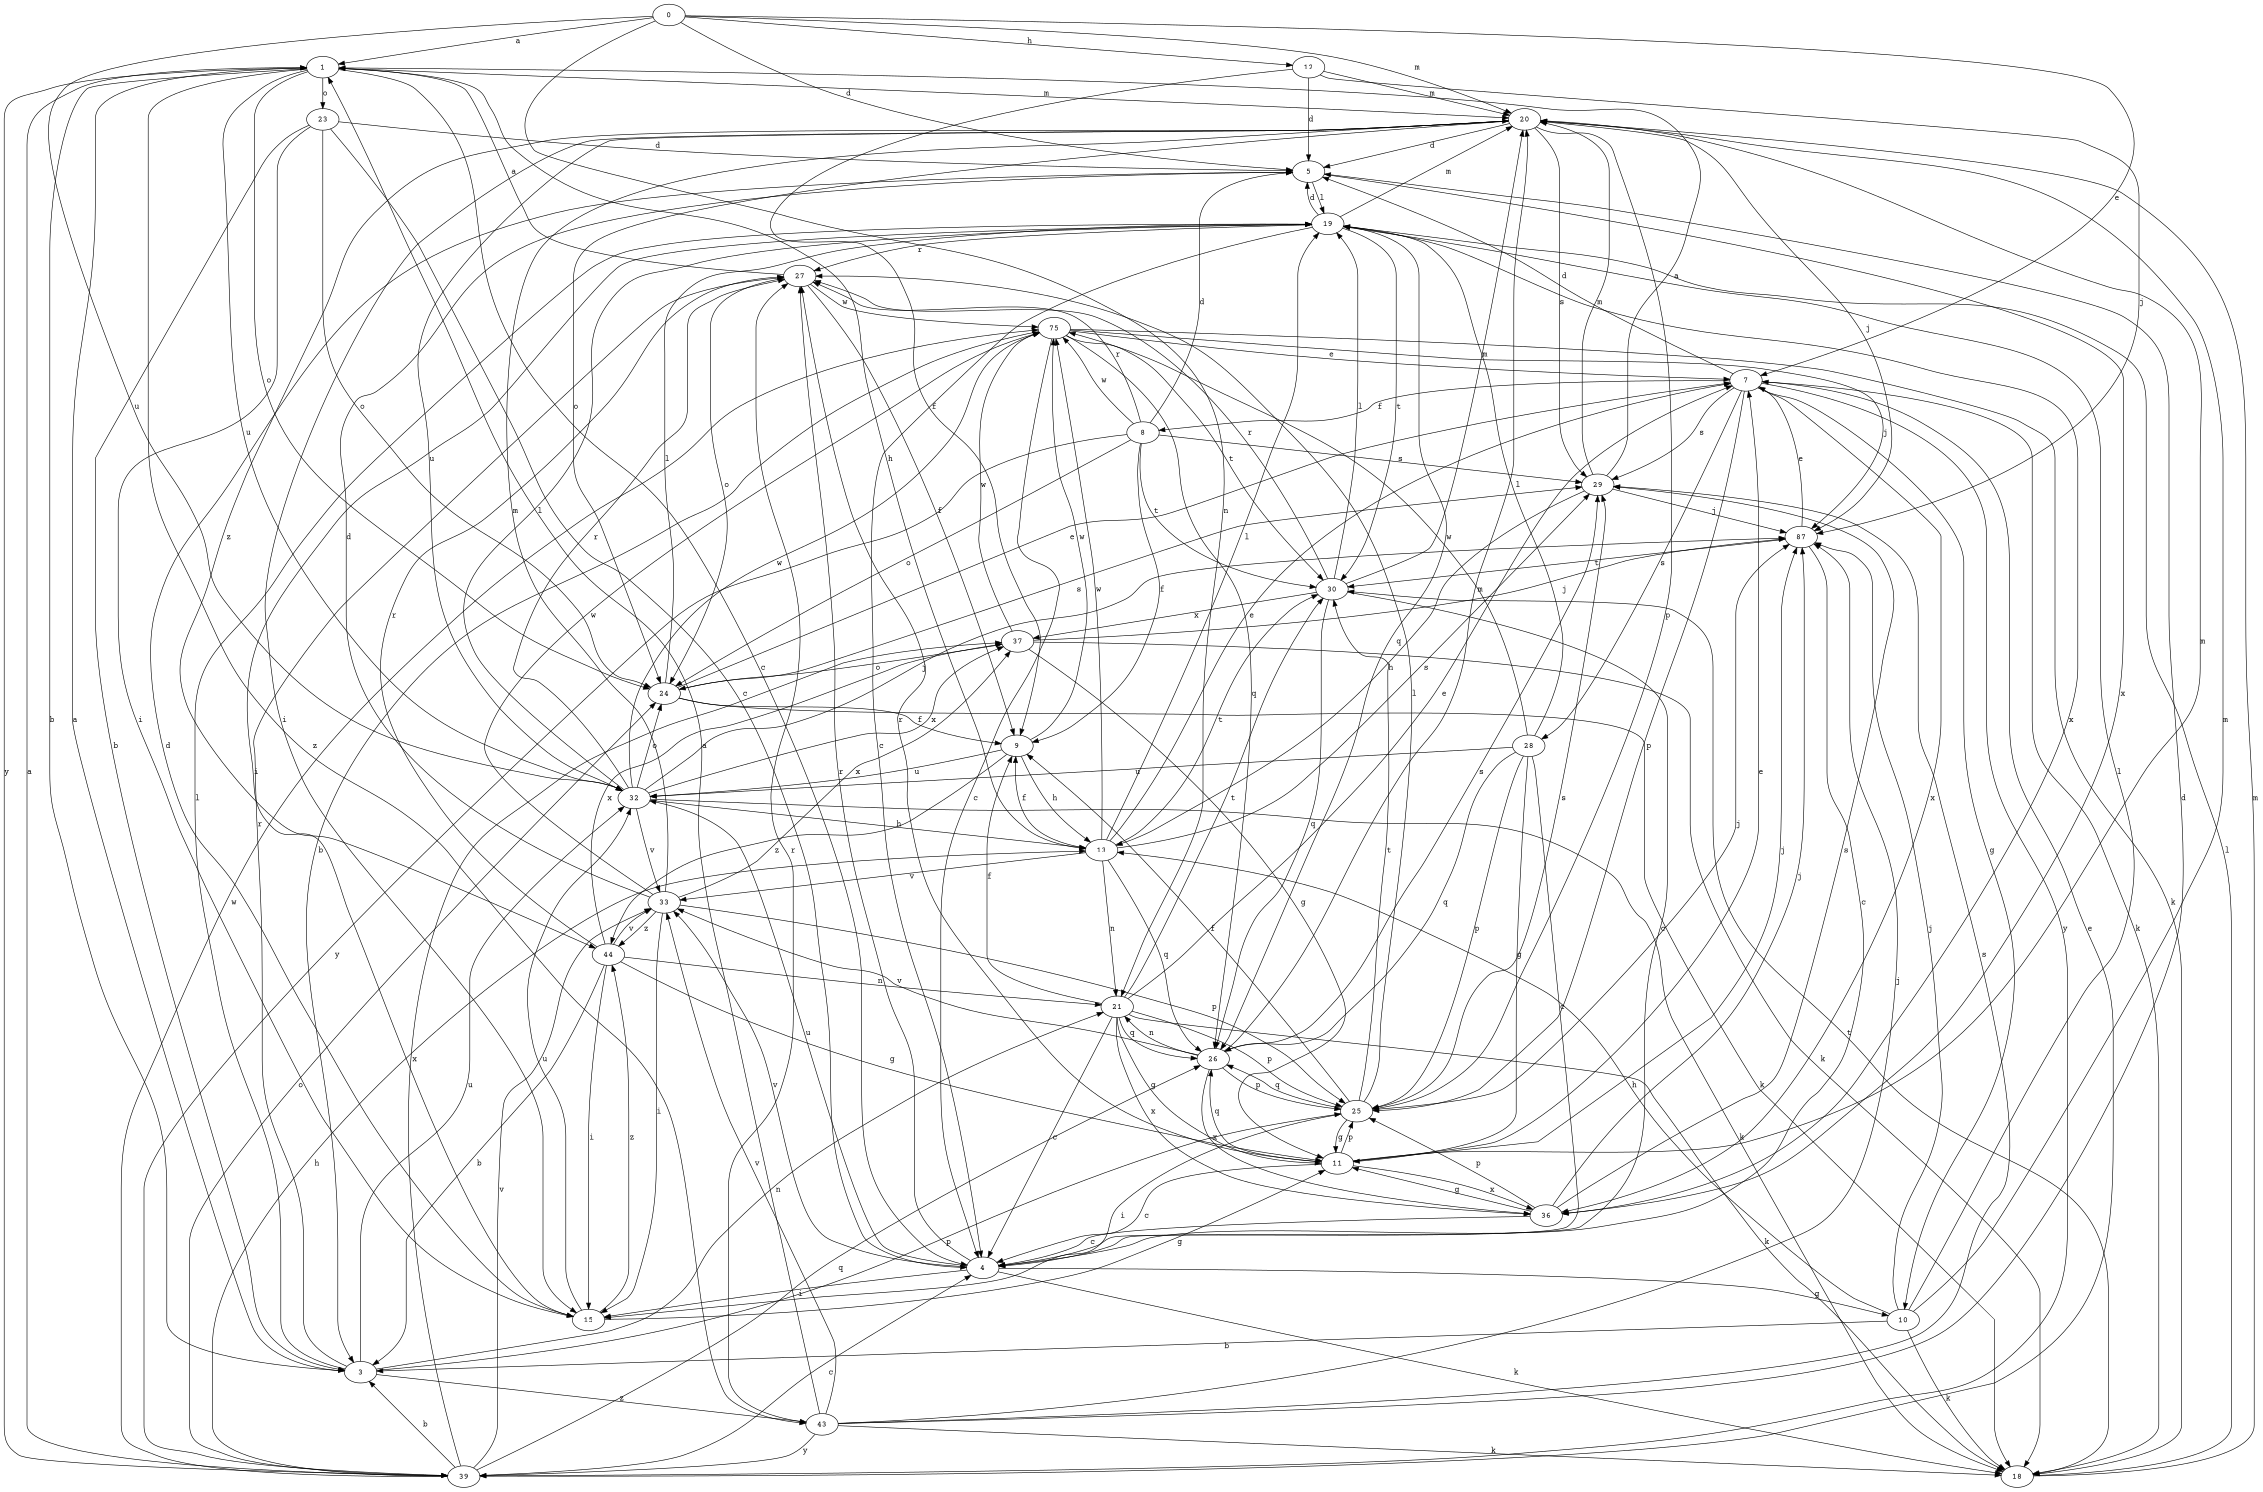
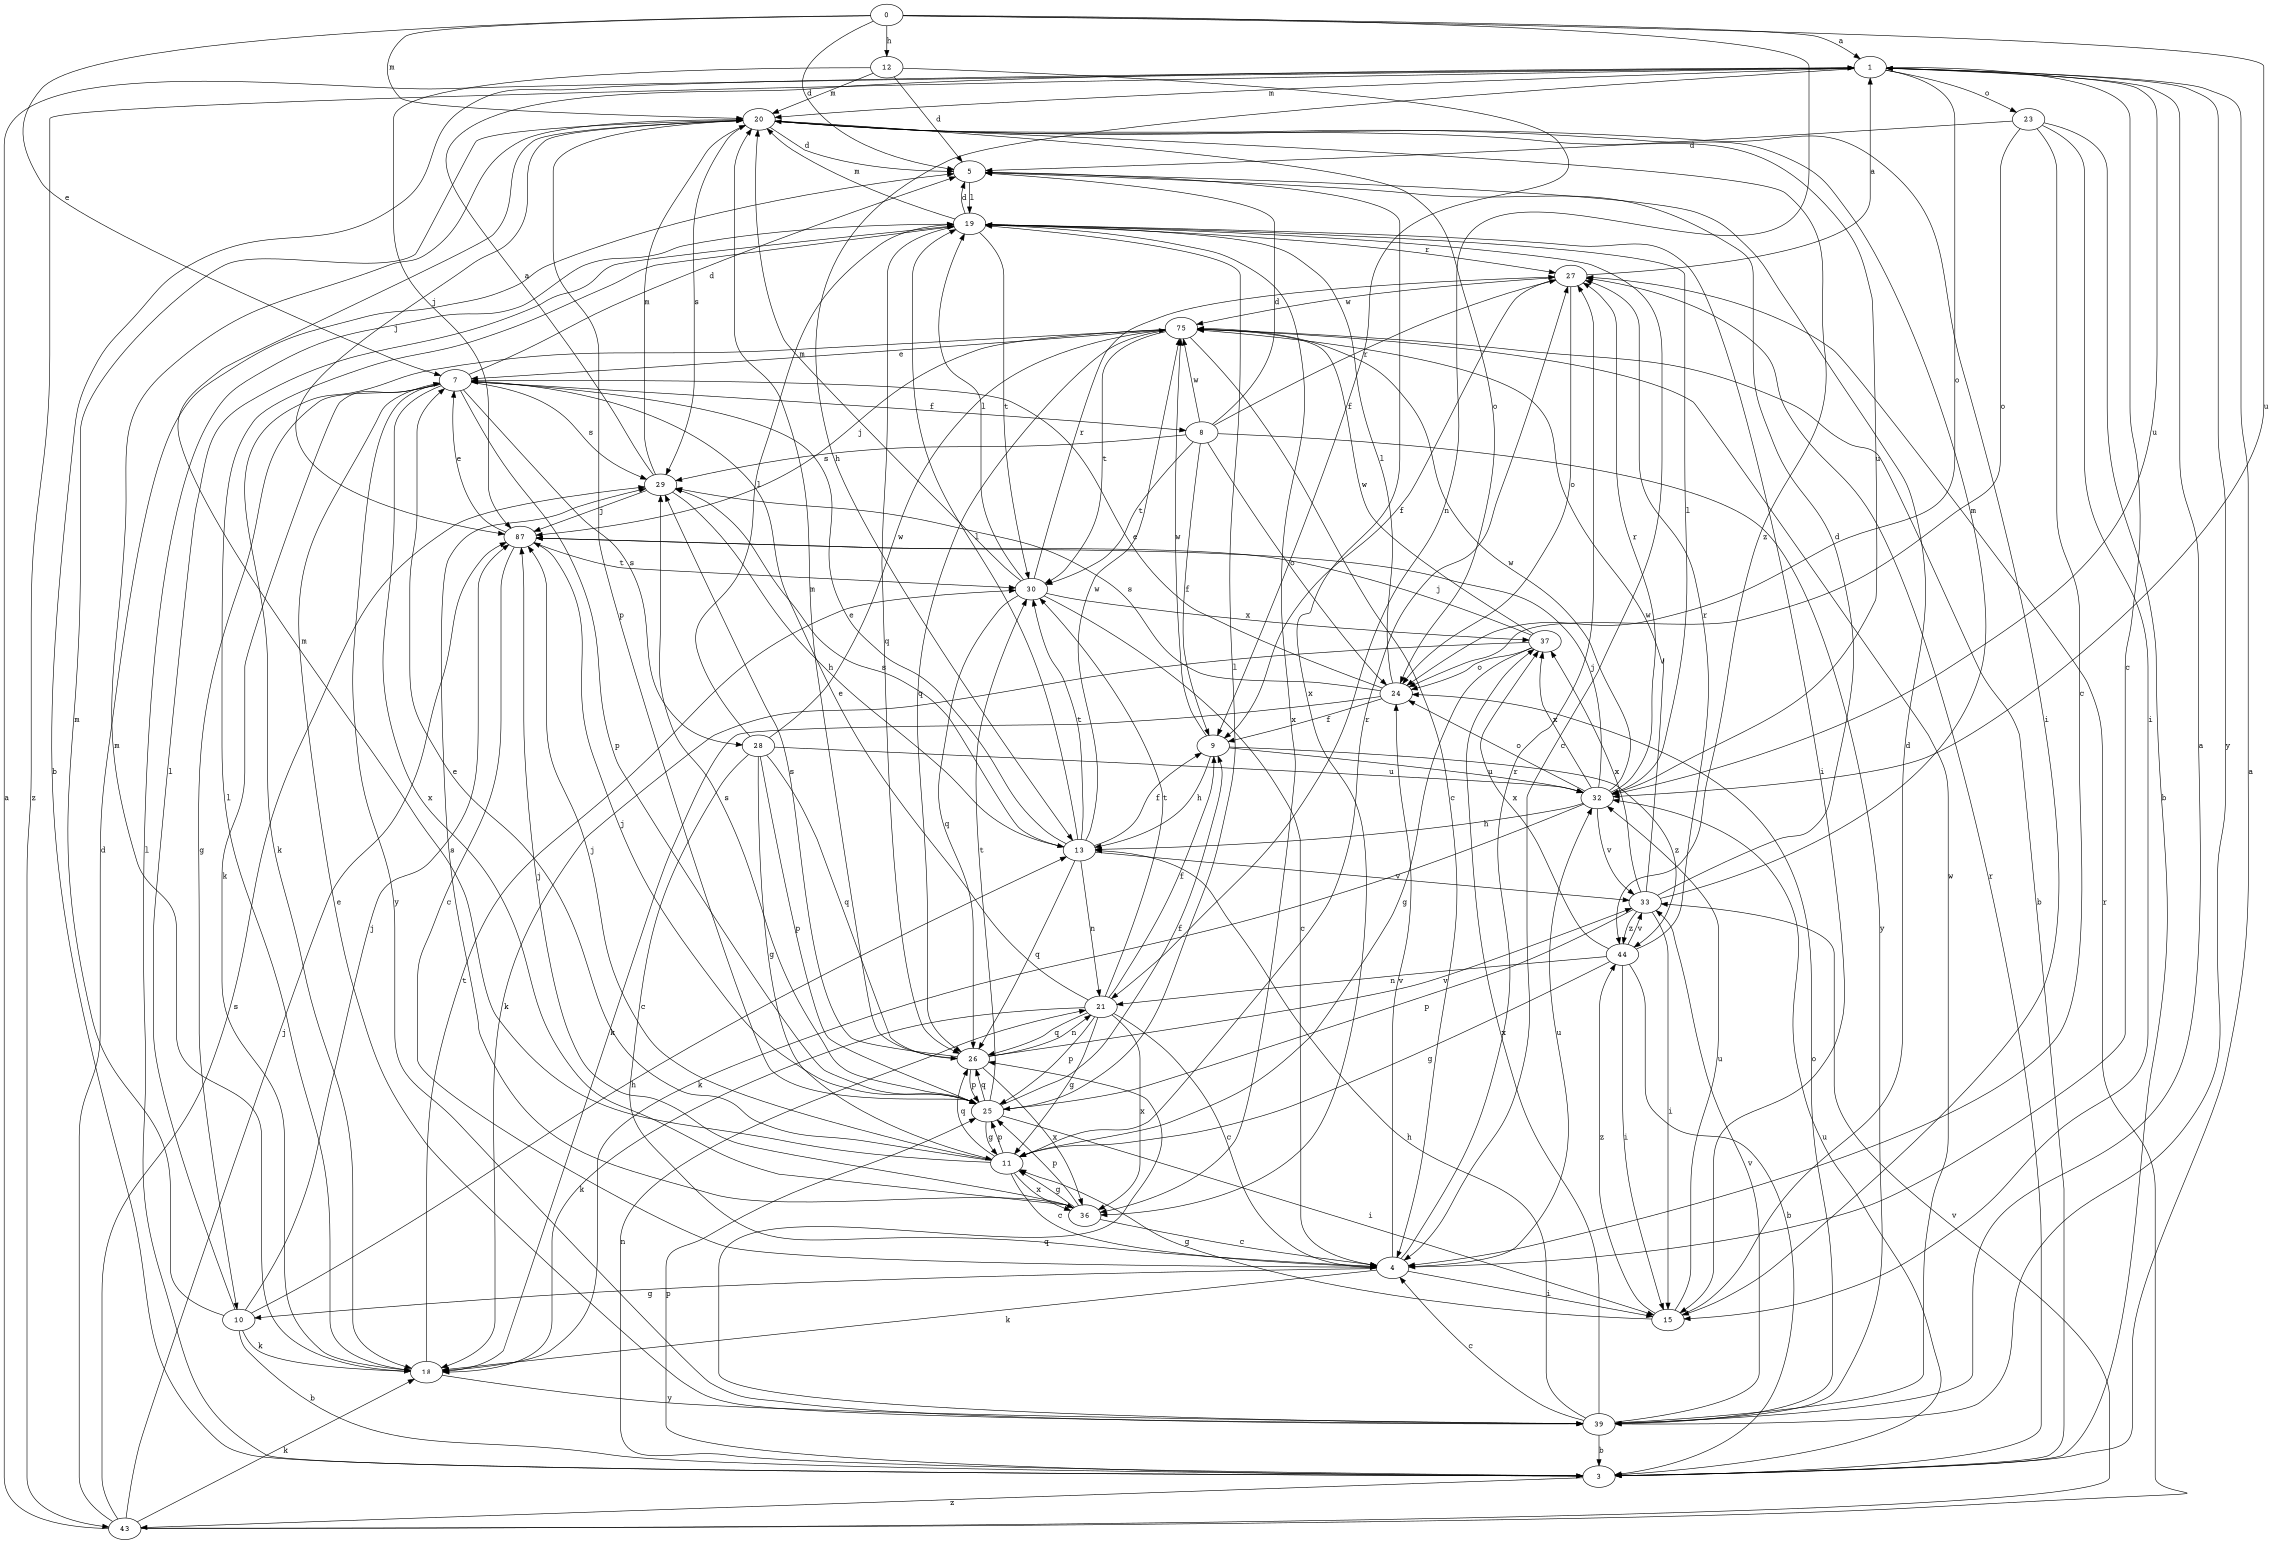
(1335, 483) -> (1231, 646)
(784, 1140) -> (1398, 983)
(655, 1469) -> (725, 1406)
